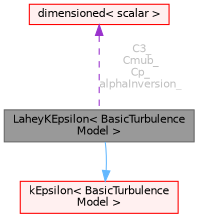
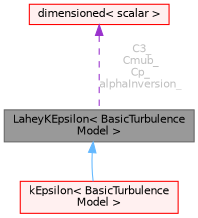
(106, 156) -> (92, 167)
